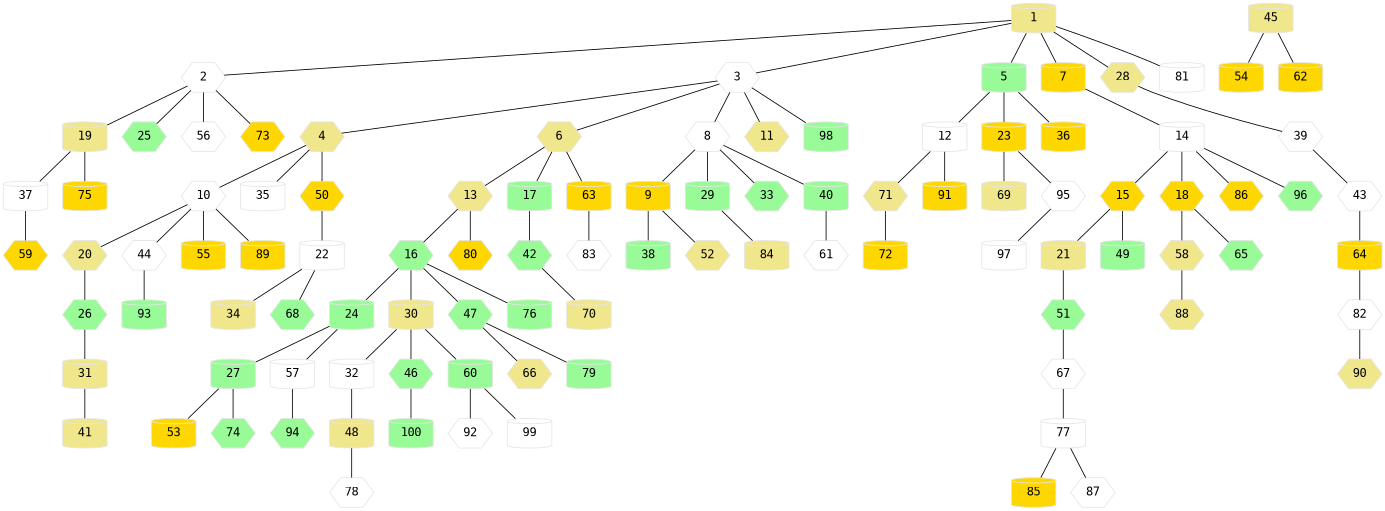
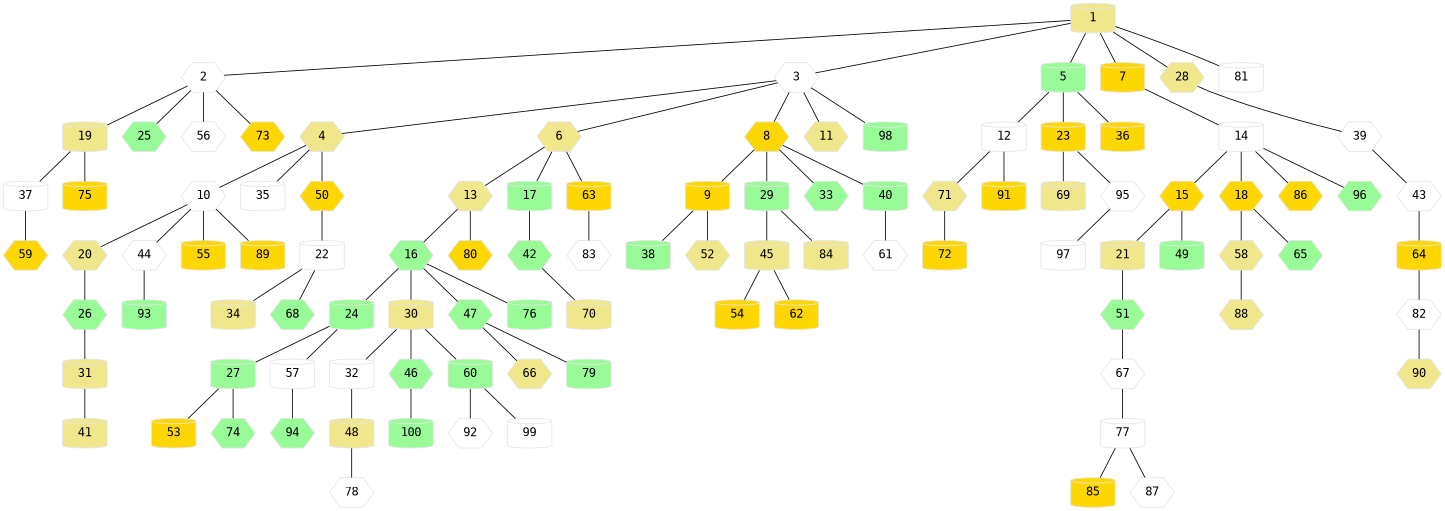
(707, 137) -> (767, 137)
none -> (767, 226)
